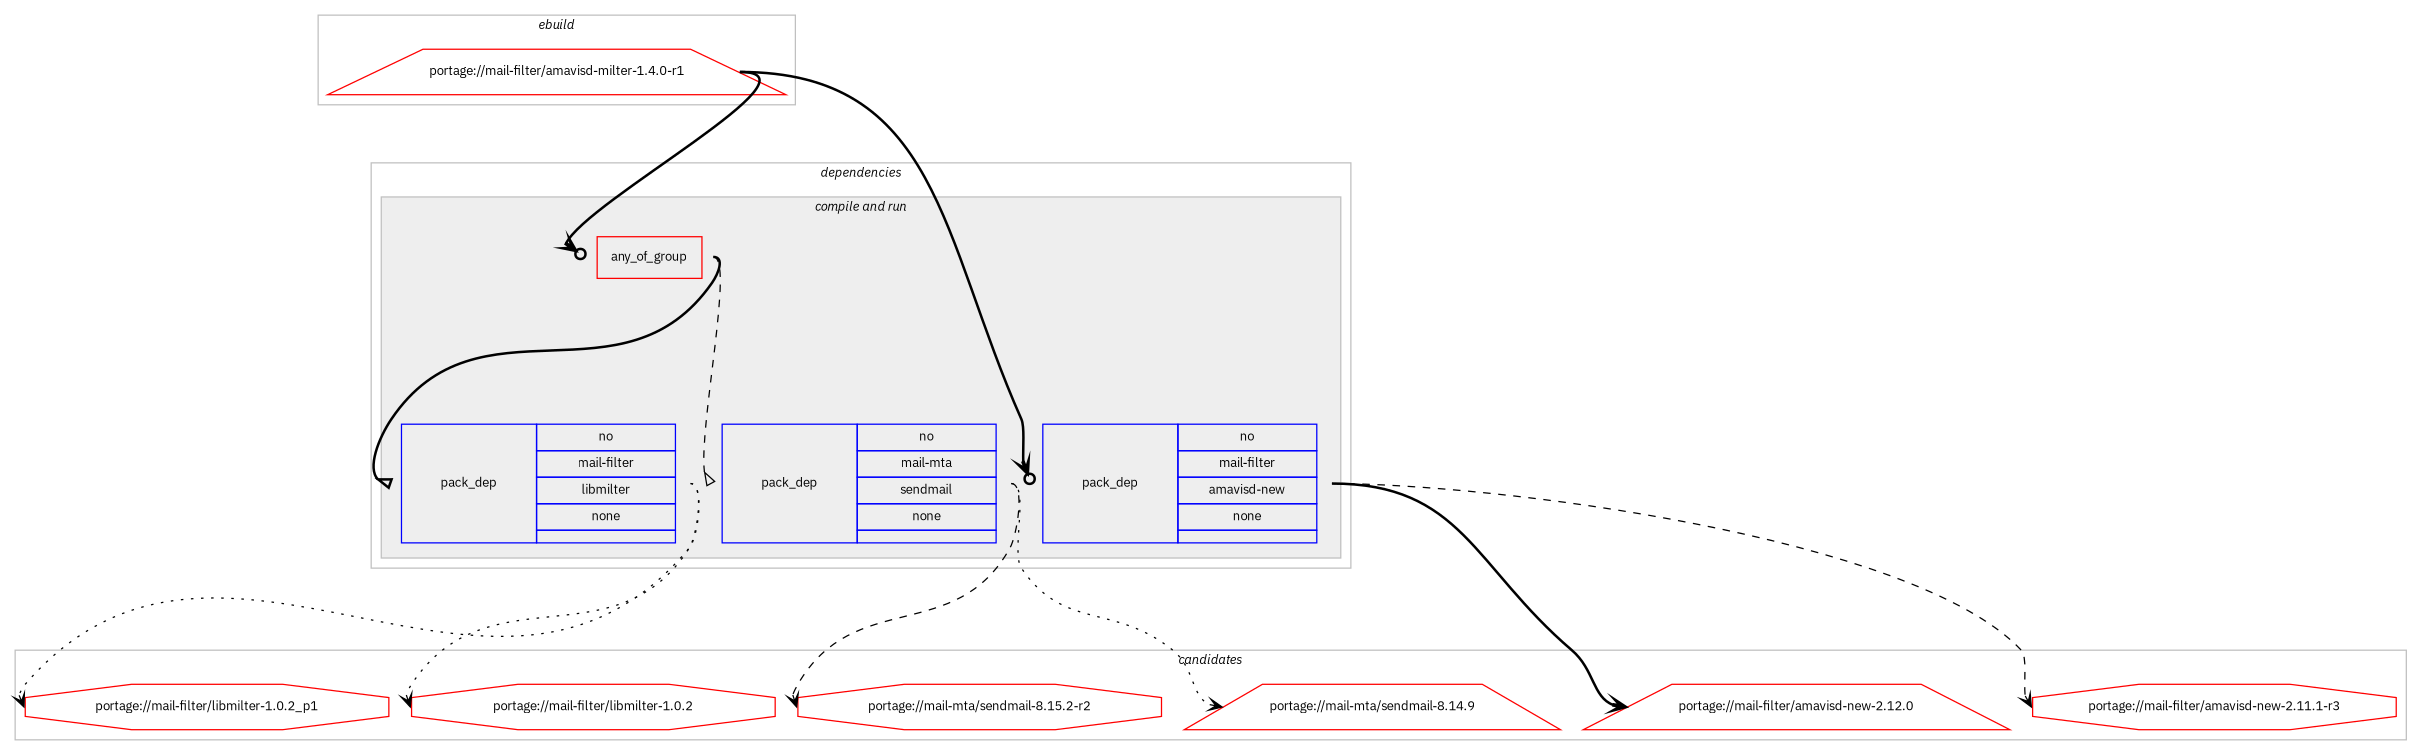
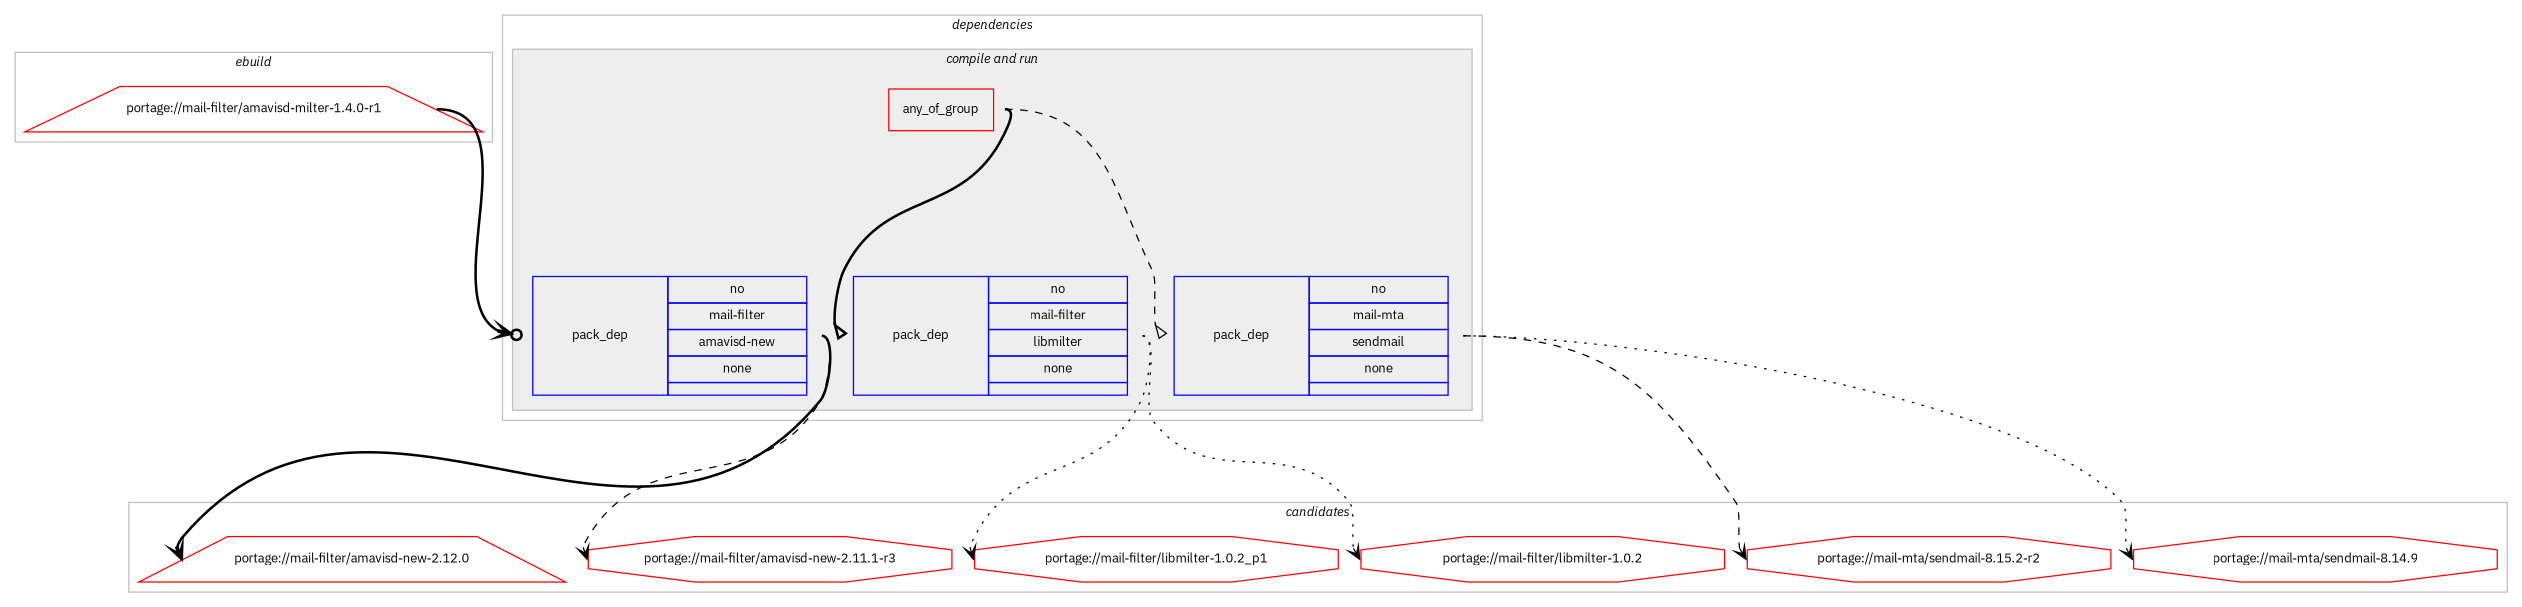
(679, 153) -> none
(1372, 707) -> (2315, 559)
